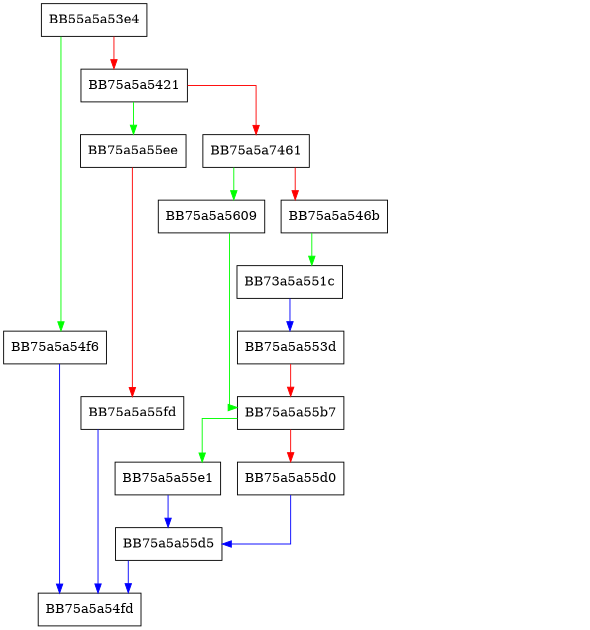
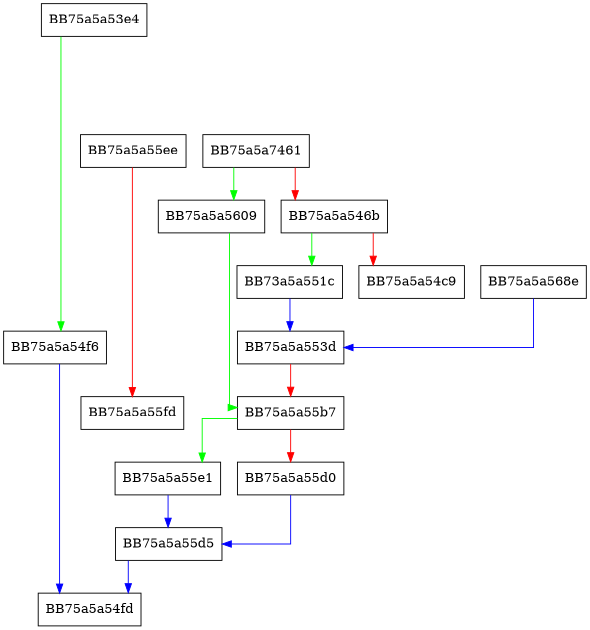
(94, 20) -> (94, 20)
(134, 86) -> none
none -> (412, 282)
none -> (534, 282)
(98, 507) -> none
